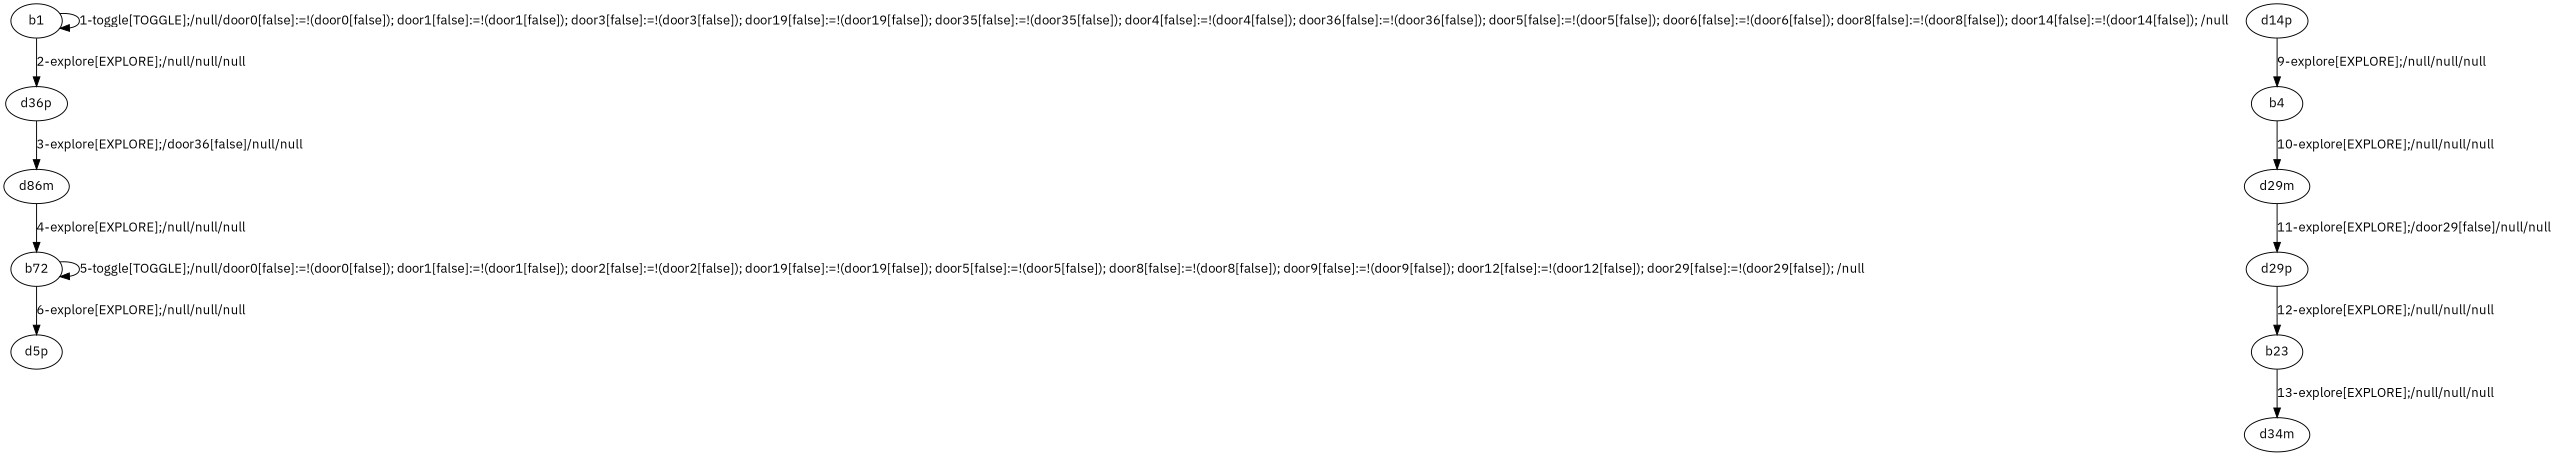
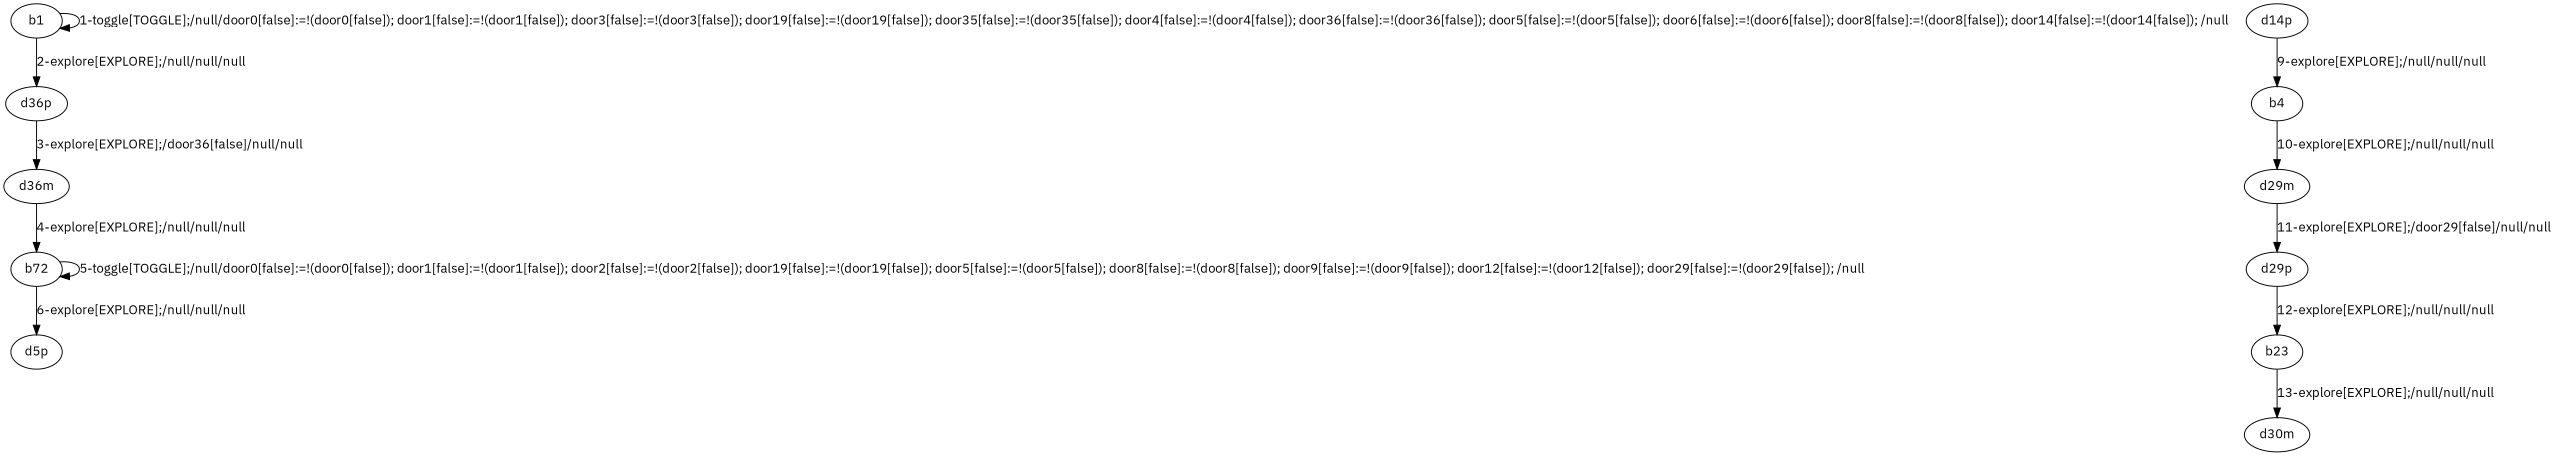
(37, 186) -> (37, 186)
(2277, 435) -> (2277, 435)
